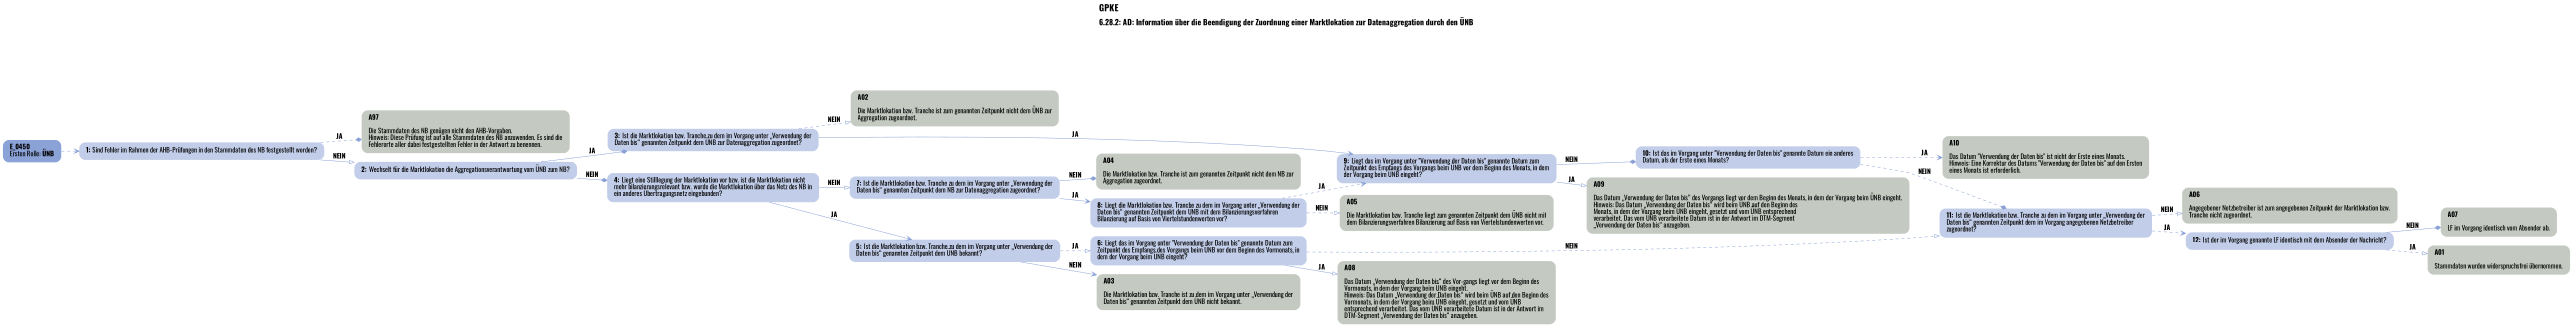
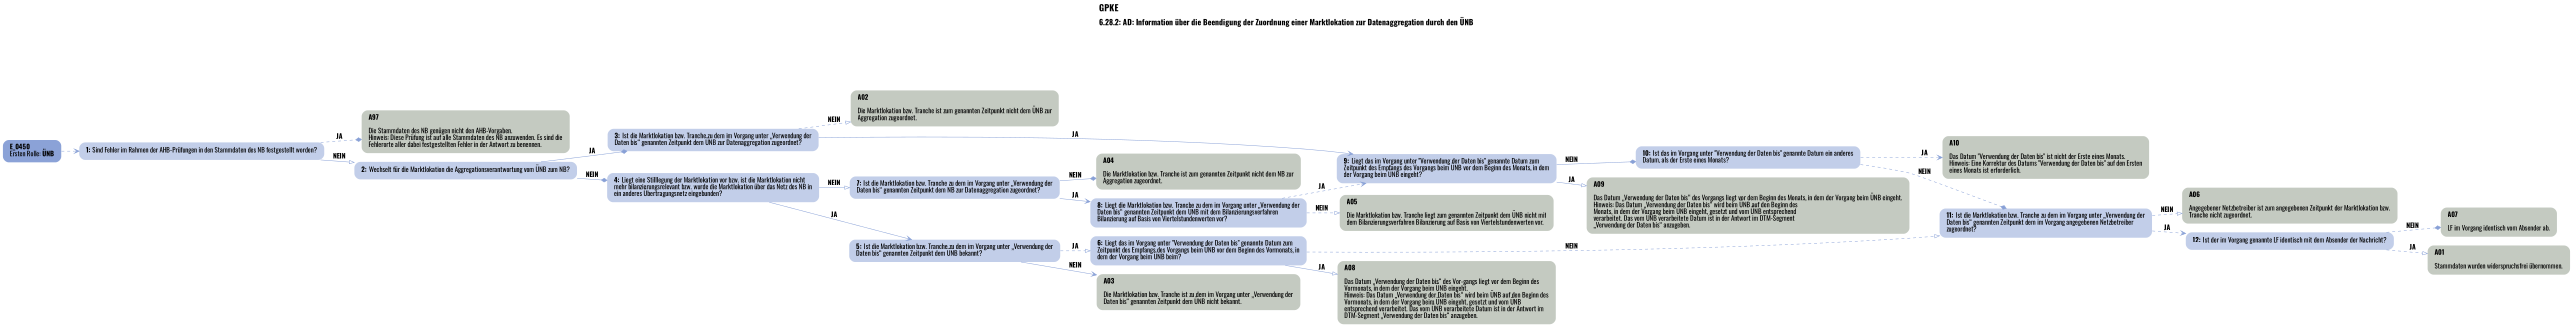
(2411, 230) -> (2411, 230)
(1143, 257) -> (1139, 257)
